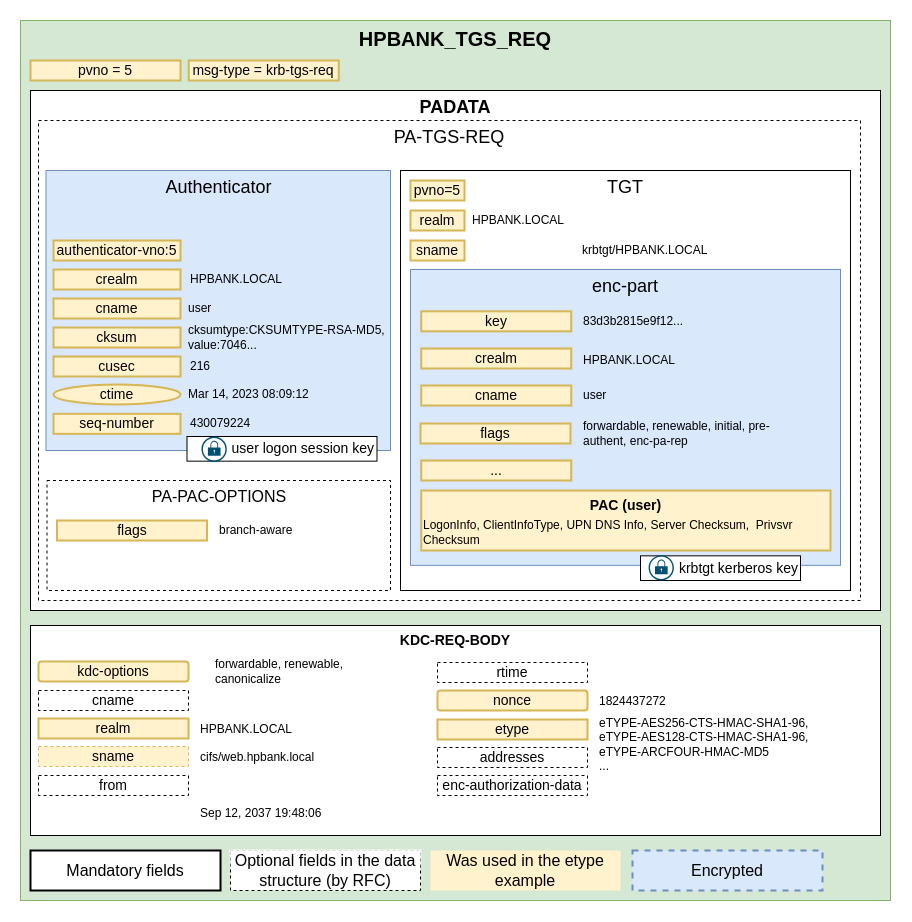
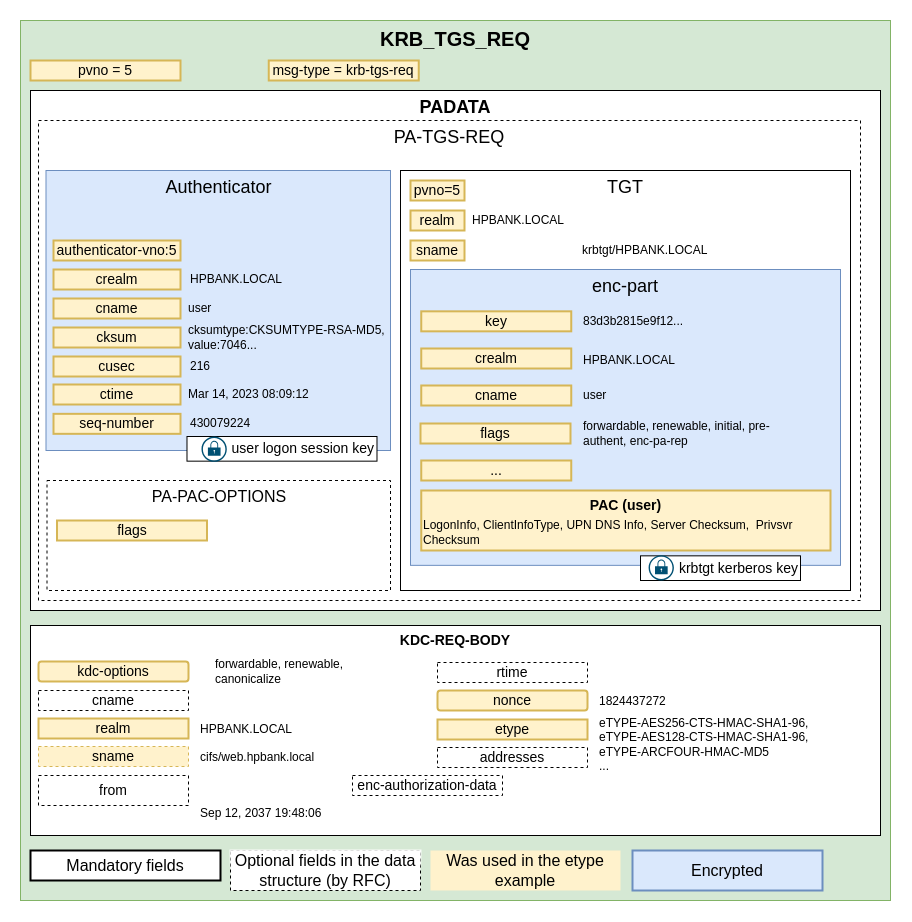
(456, 40) -> (456, 40)
(264, 71) -> (344, 71)
(117, 395) -> (117, 395)
(257, 531) -> none
(114, 786) -> (114, 791)
(513, 786) -> (428, 786)
(126, 871) -> (126, 866)
(728, 871) -> (728, 871)
